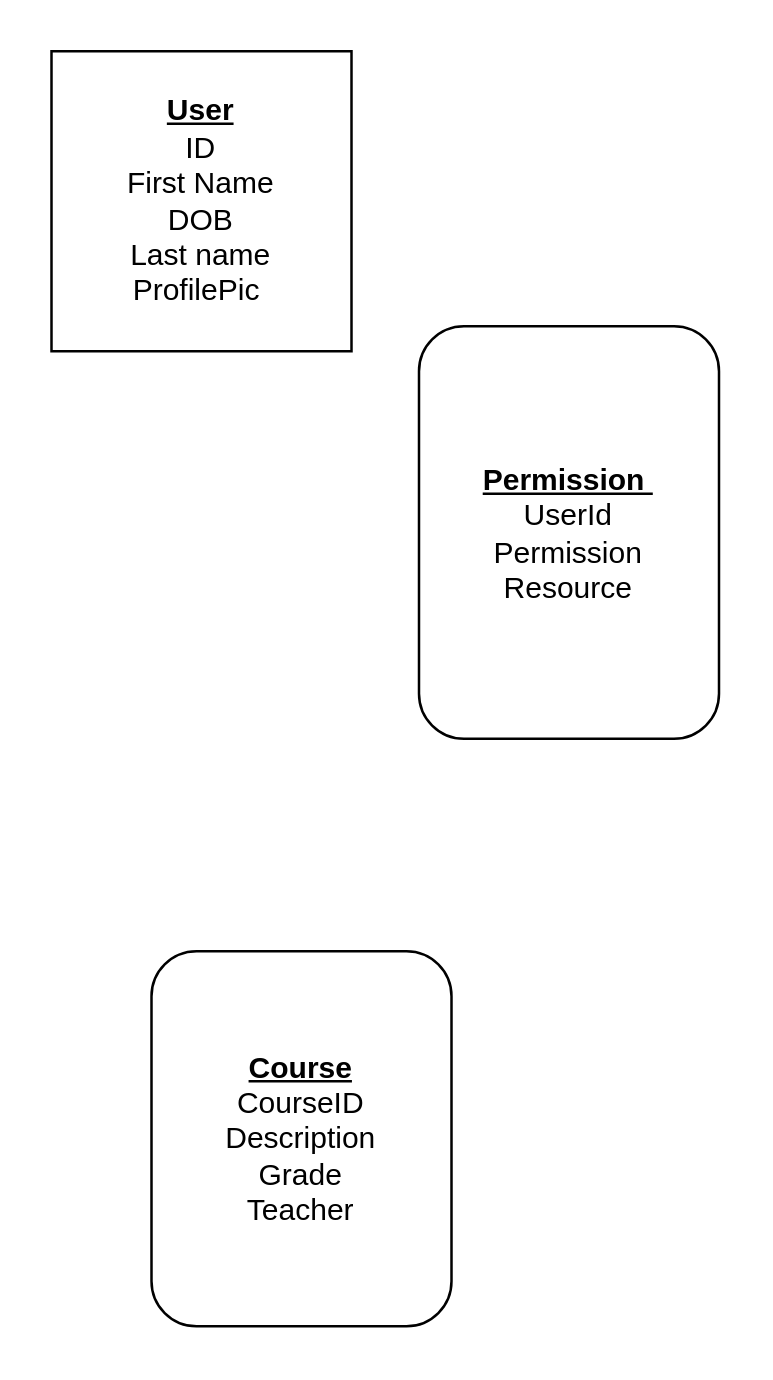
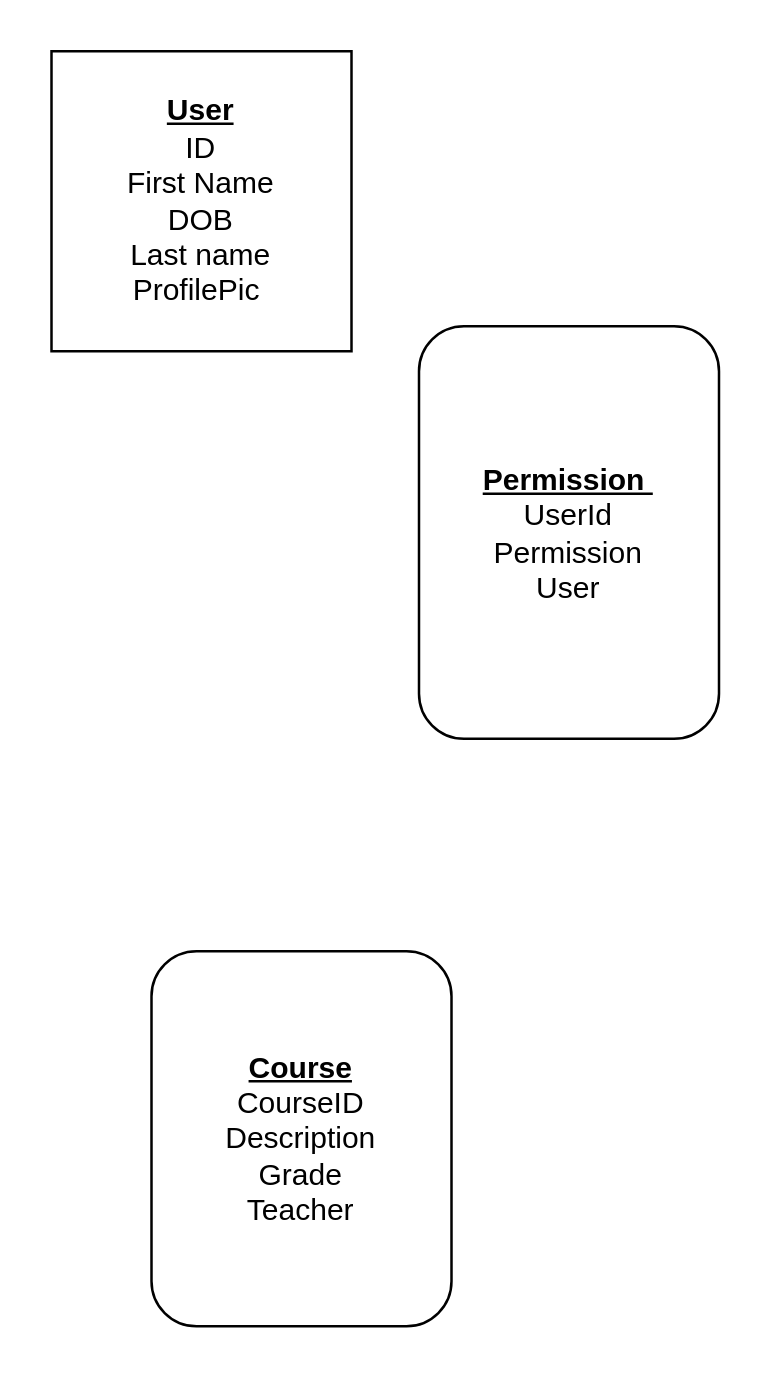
(569, 534) -> (569, 534)
